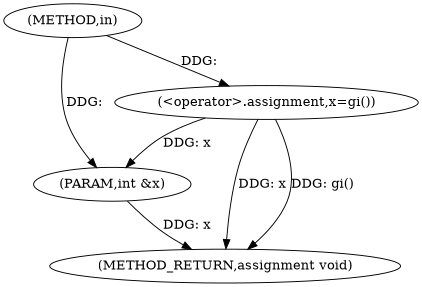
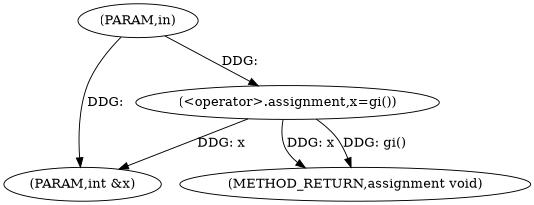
(73, 21) -> (138, 21)
(154, 225) -> none
